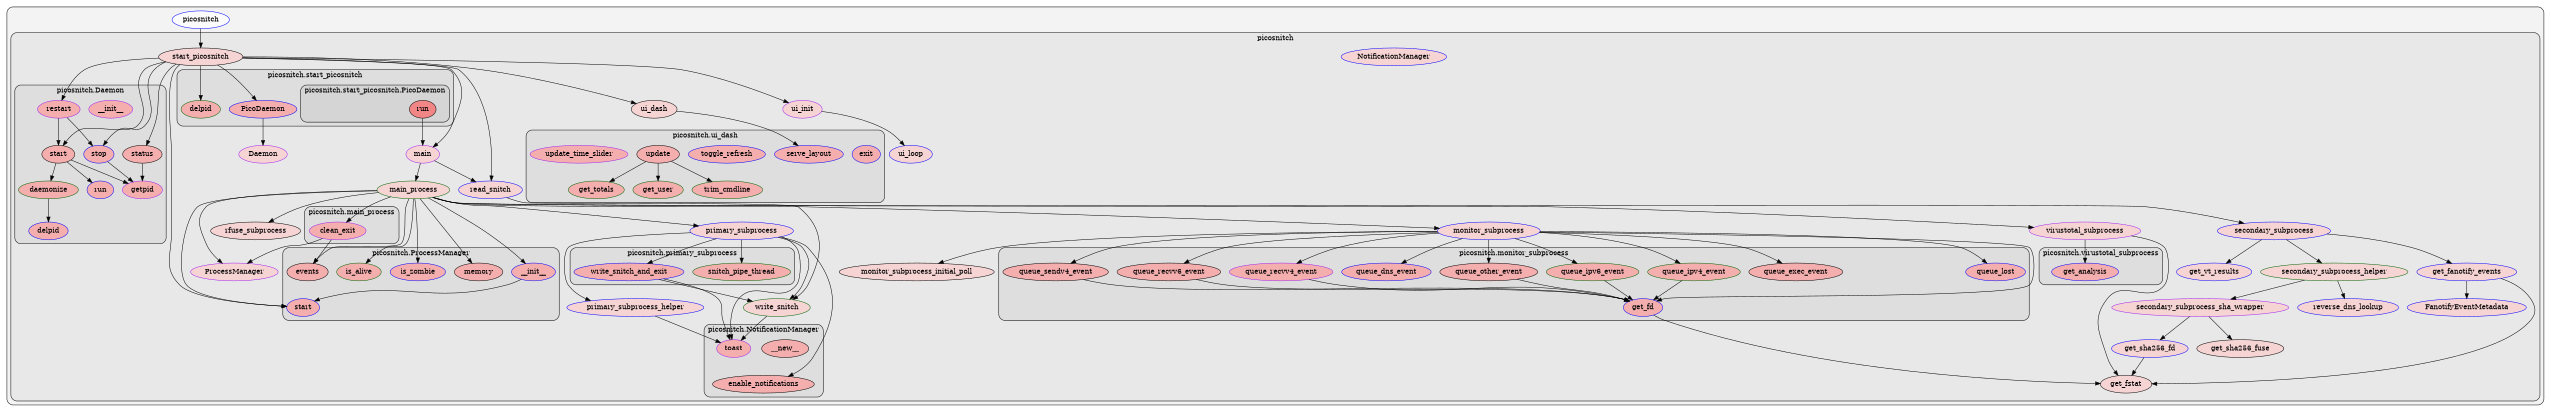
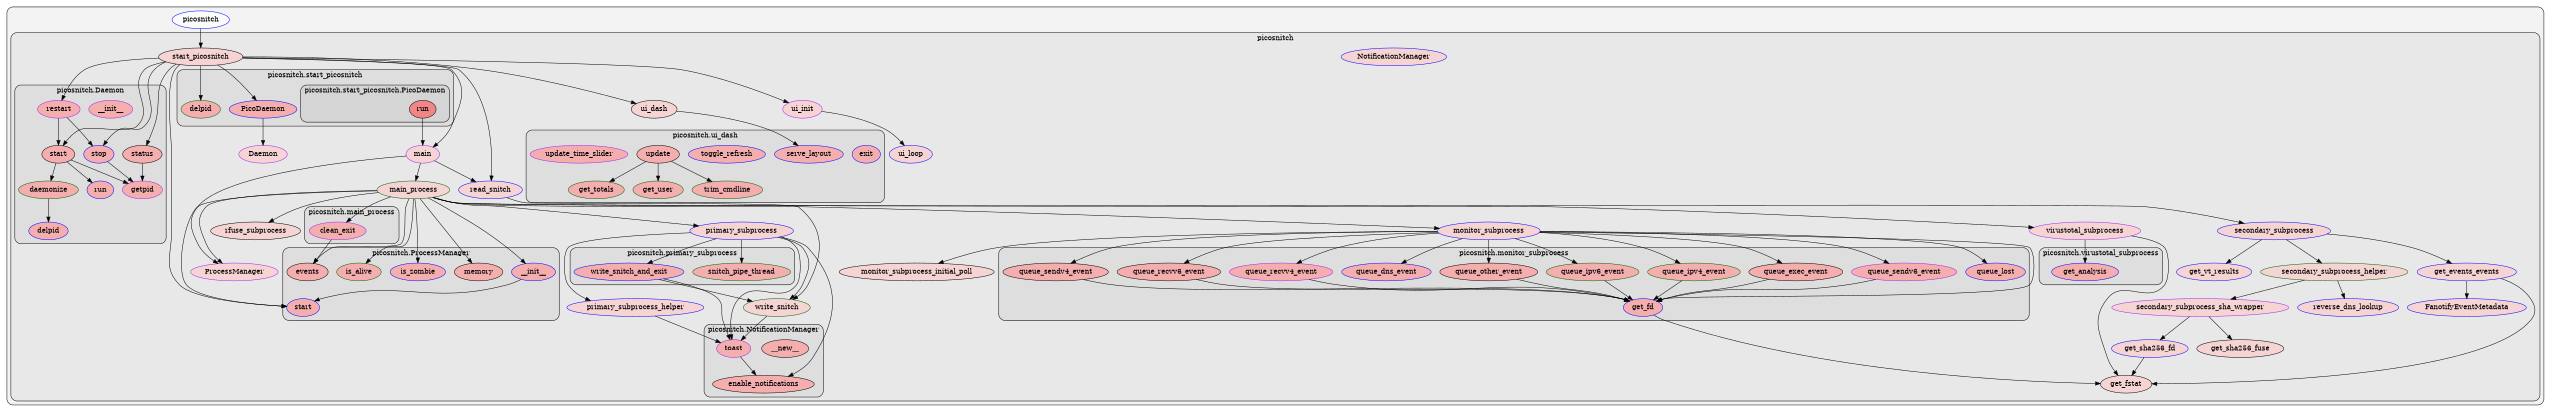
(279, 248) -> (267, 176)
none -> (1904, 272)
(2467, 272) -> (2467, 272)
none -> (1737, 286)
none -> (747, 364)
